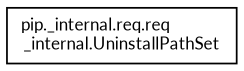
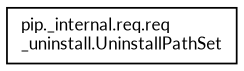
(122, 36) -> (122, 36)
